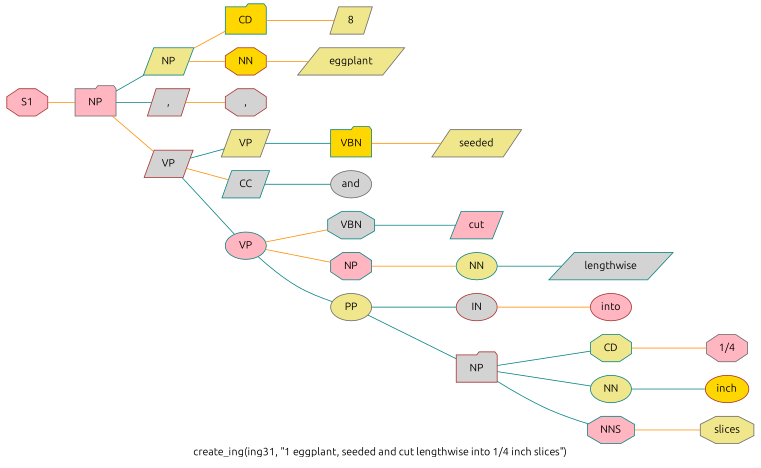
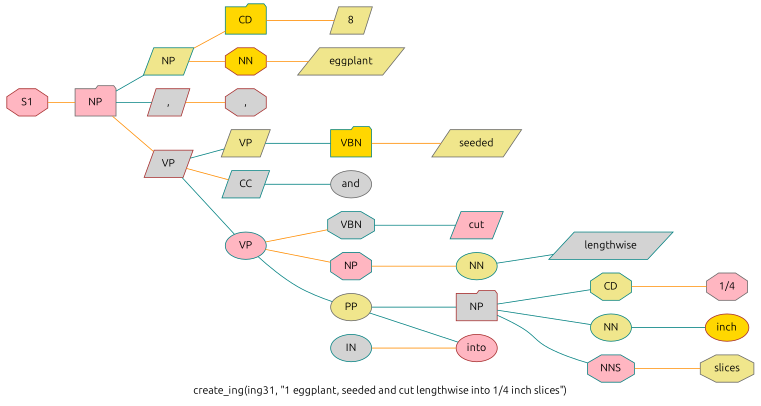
(414, 307) -> (414, 328)
(477, 307) -> (351, 348)
